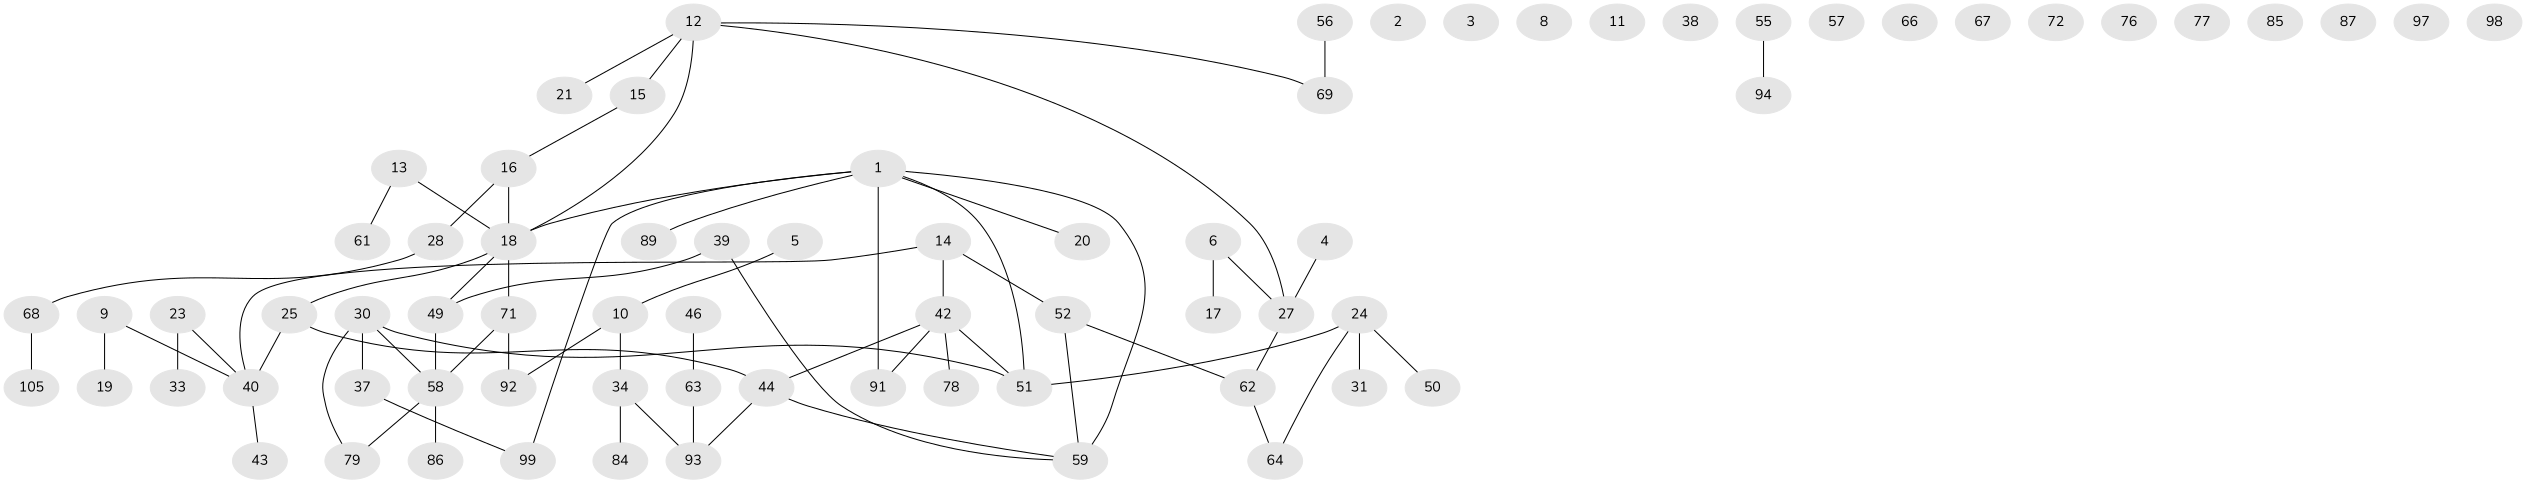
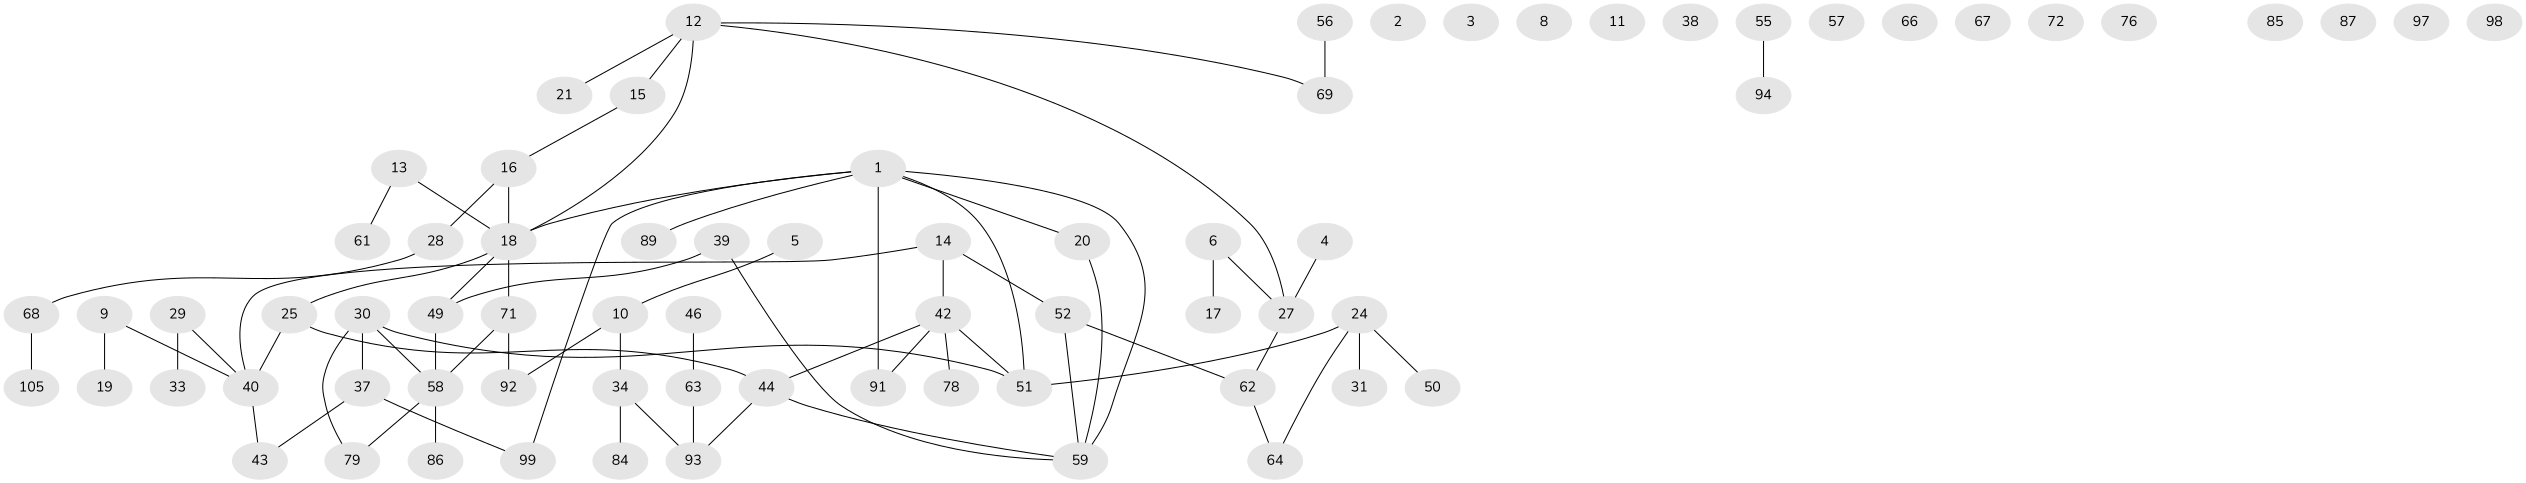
(2202, 22) -> none
(178, 315) -> (178, 315)
none -> (1101, 351)
none -> (311, 424)
